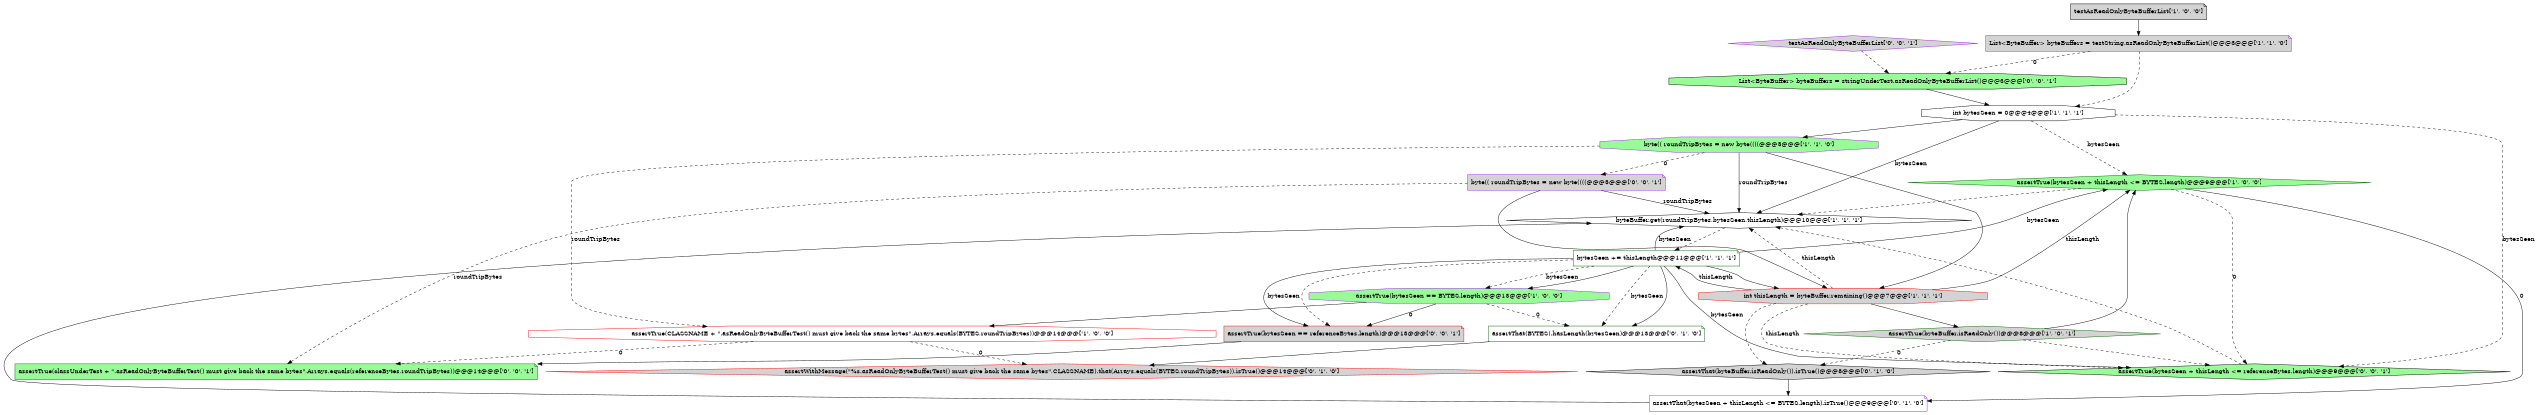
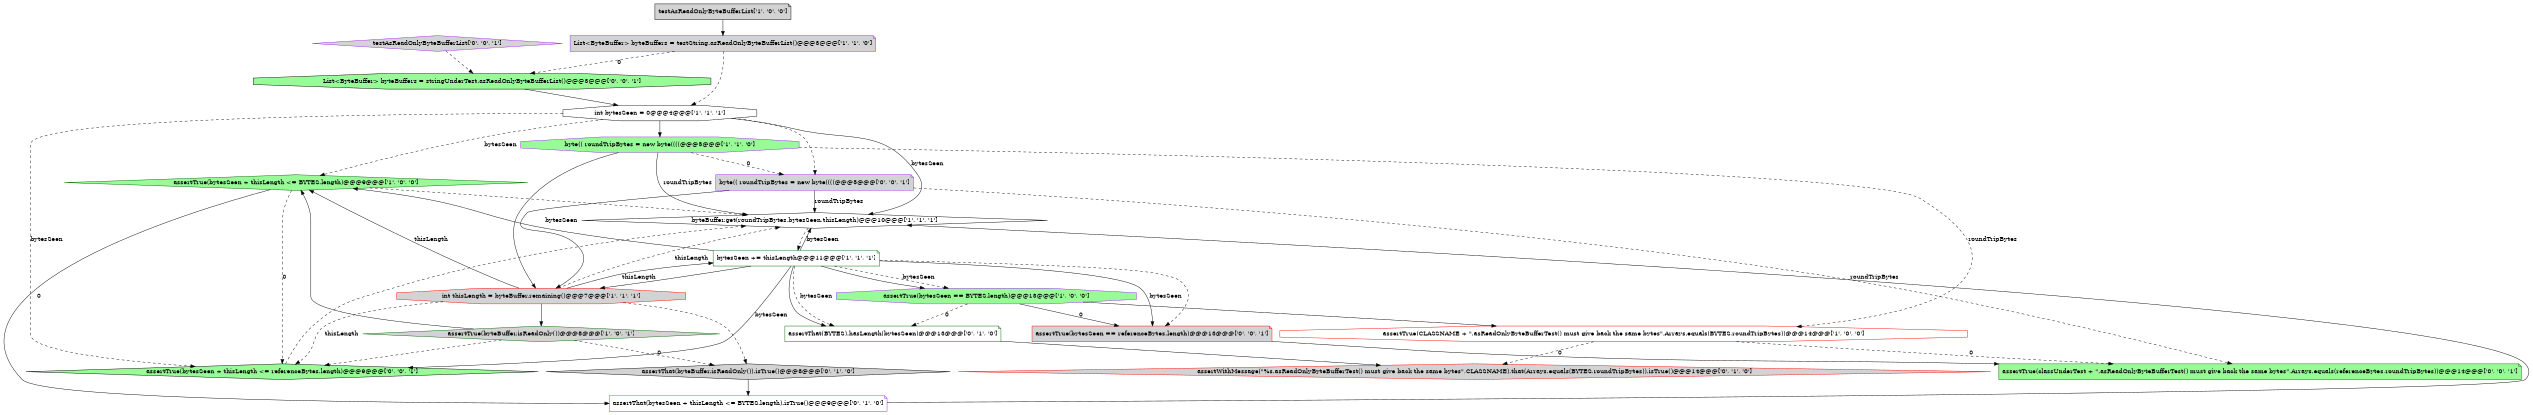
none -> (794, 132)
